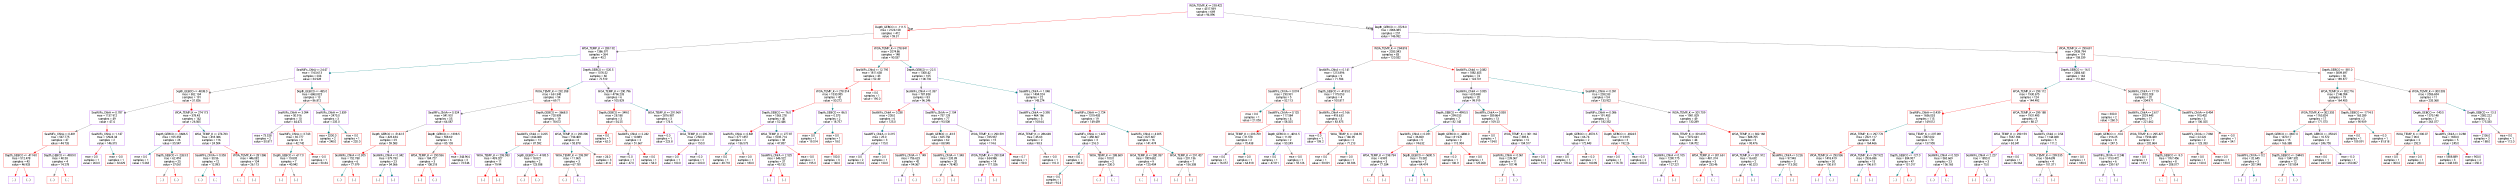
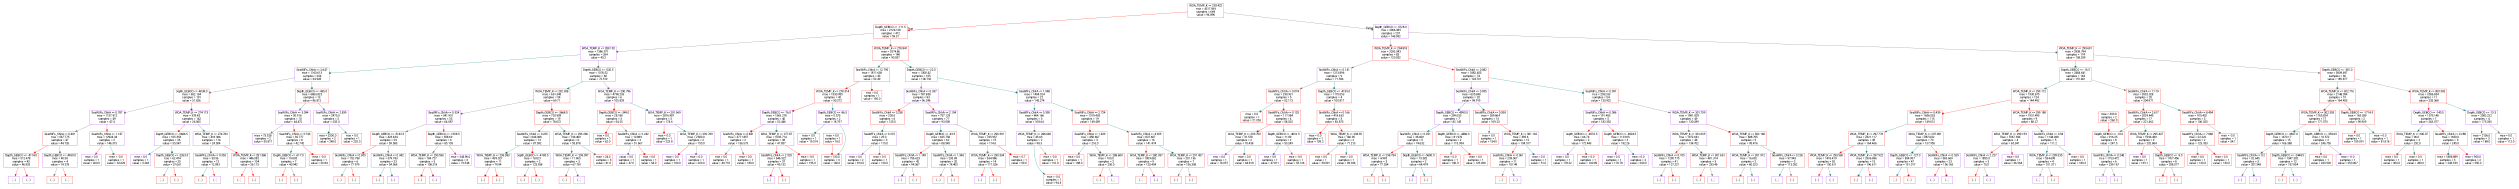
(833, 128) -> (845, 139)
(626, 160) -> (626, 160)
(1064, 169) -> (1036, 161)
